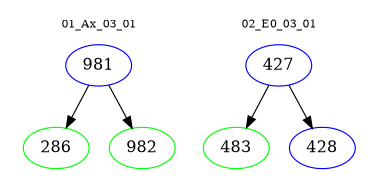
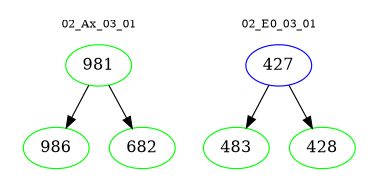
(99, 25) -> (99, 25)
(99, 65) -> (99, 65)
(56, 148) -> (56, 148)
(142, 148) -> (142, 148)
(322, 148) -> (322, 148)
